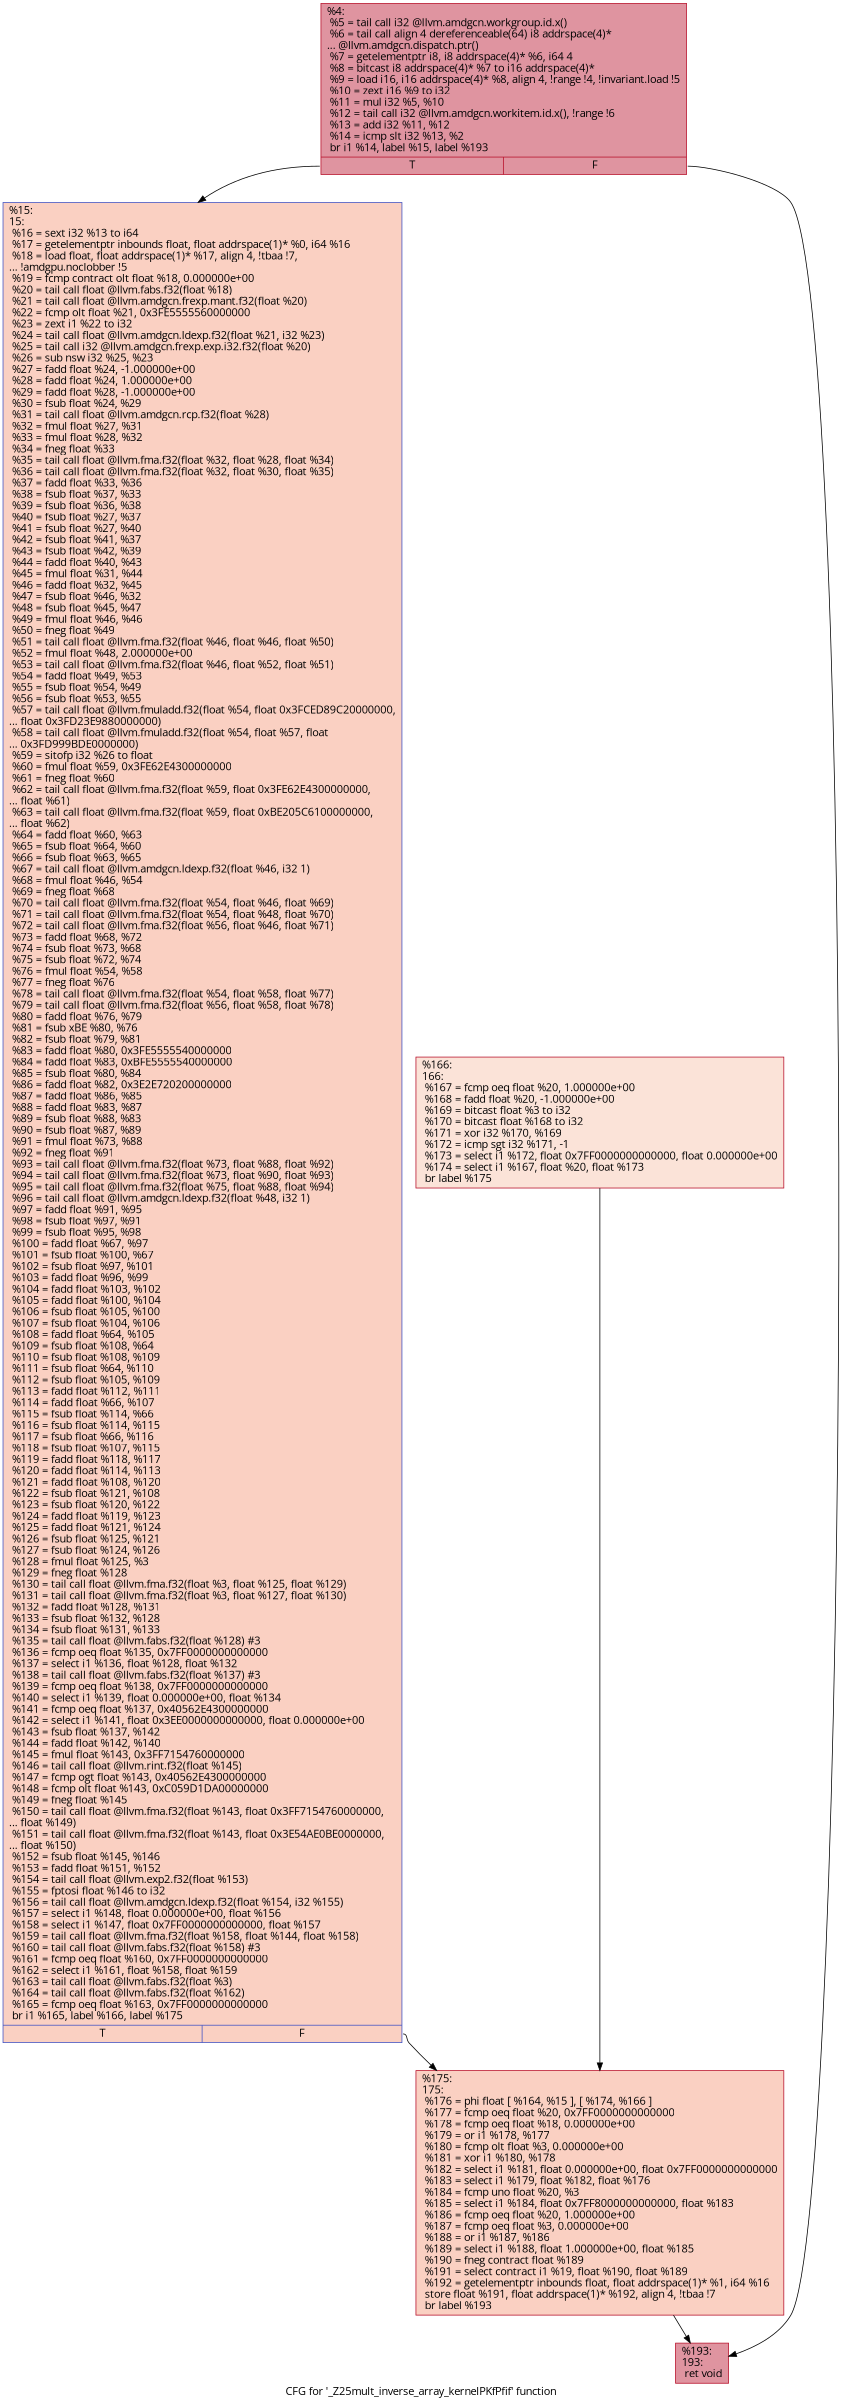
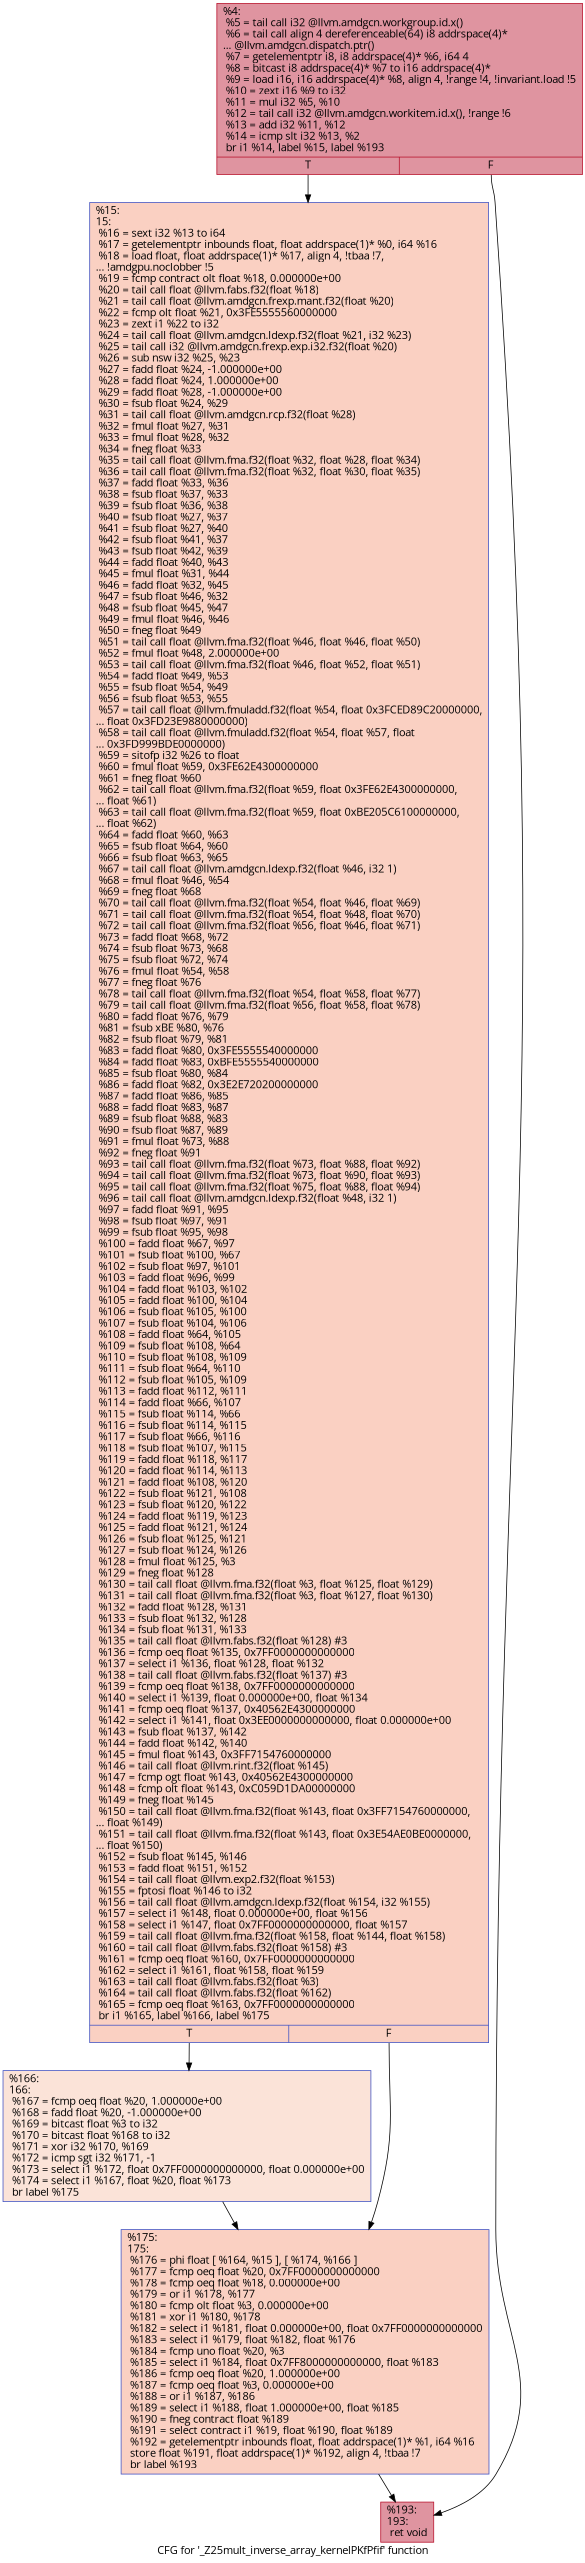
(600, 1123) -> (187, 2136)
none -> (189, 2053)
(600, 2193) -> (305, 2352)
